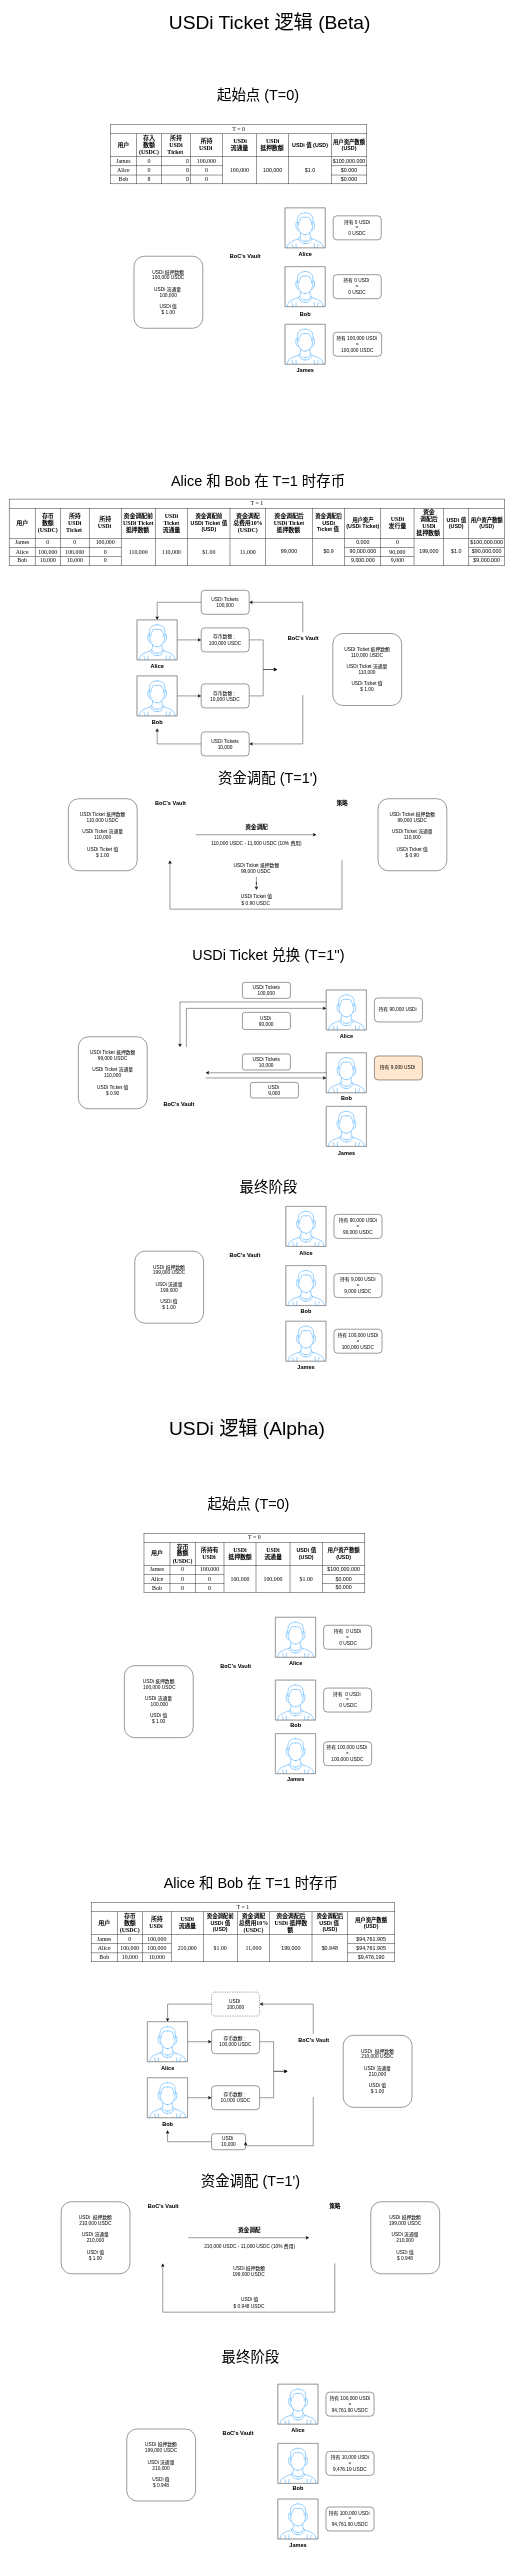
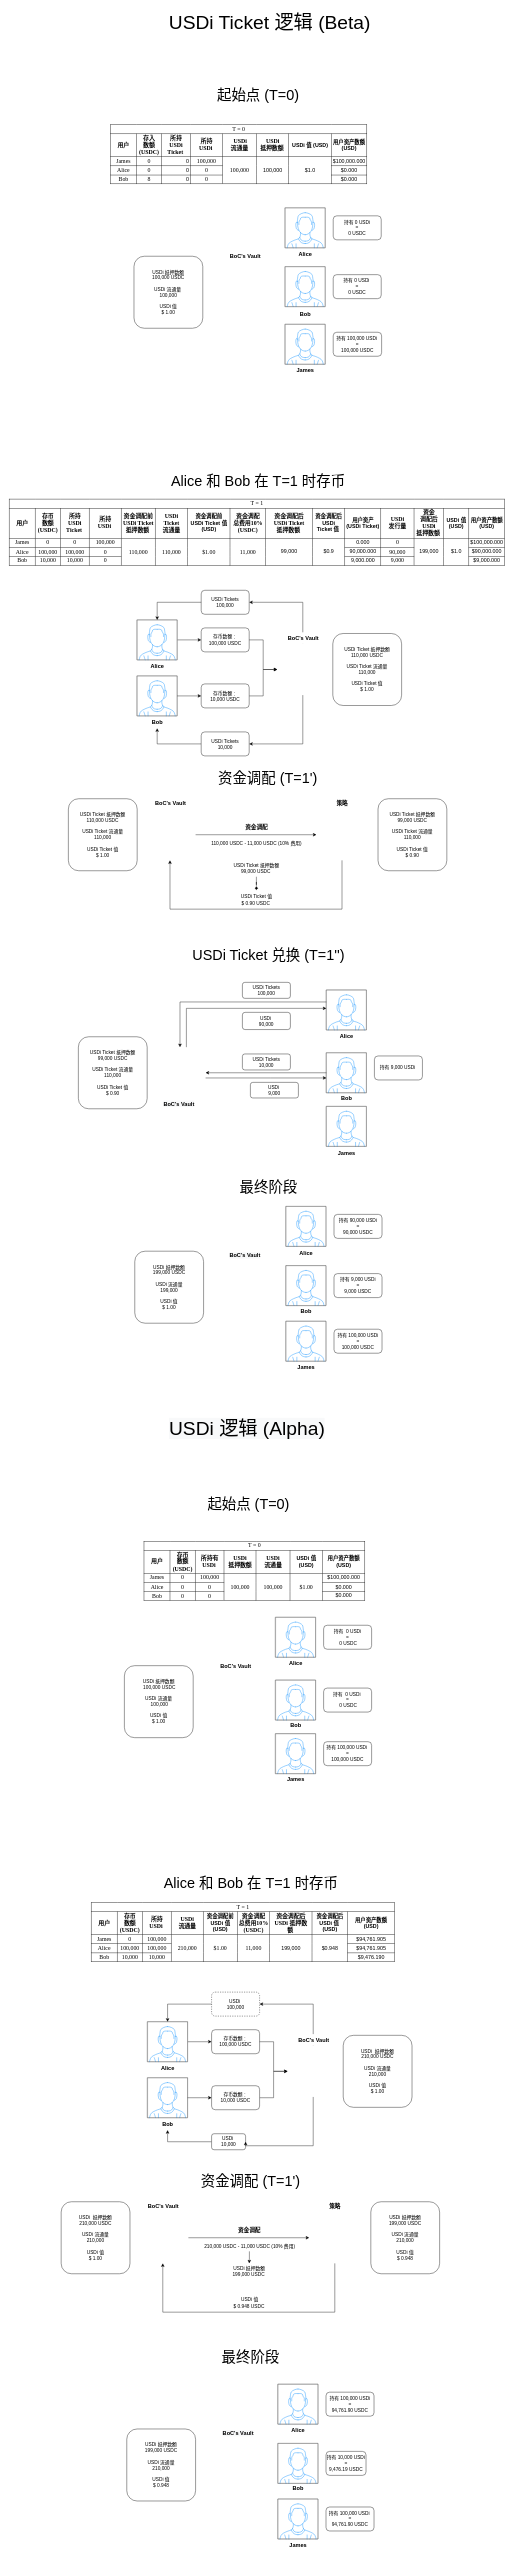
(256, 884) -> (256, 885)
(398, 1010) -> none
(398, 1068) -> (398, 1068)
(253, 1565) -> (253, 1573)
none -> (249, 2259)
(350, 2463) -> (346, 2463)
